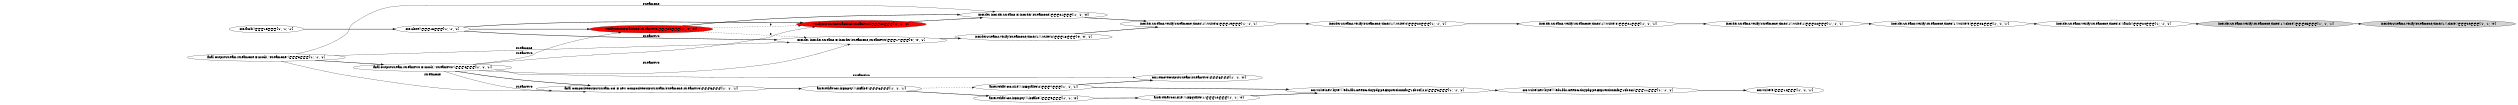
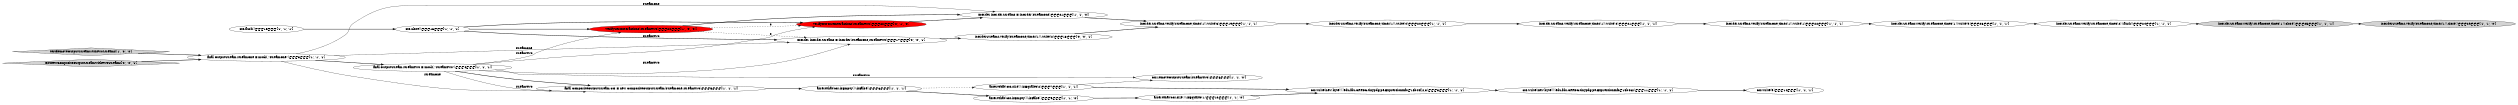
none -> (91, 52)
none -> (91, 63)
(1114, 82) -> (1114, 82)
